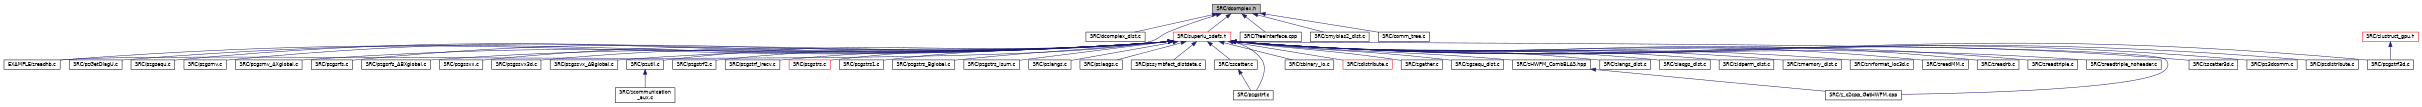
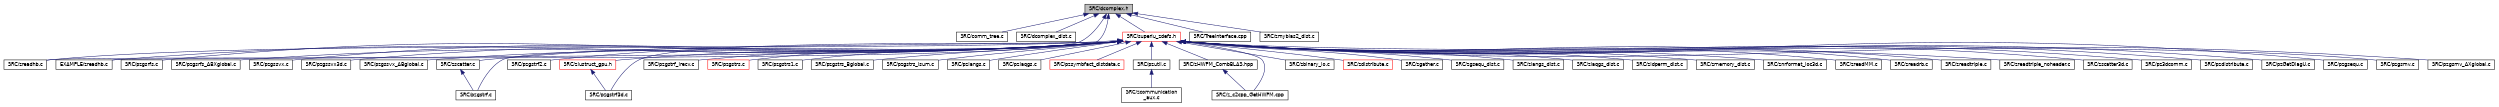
none -> (867, 51)
none -> (25, 65)
(1168, 65) -> (1087, 65)
